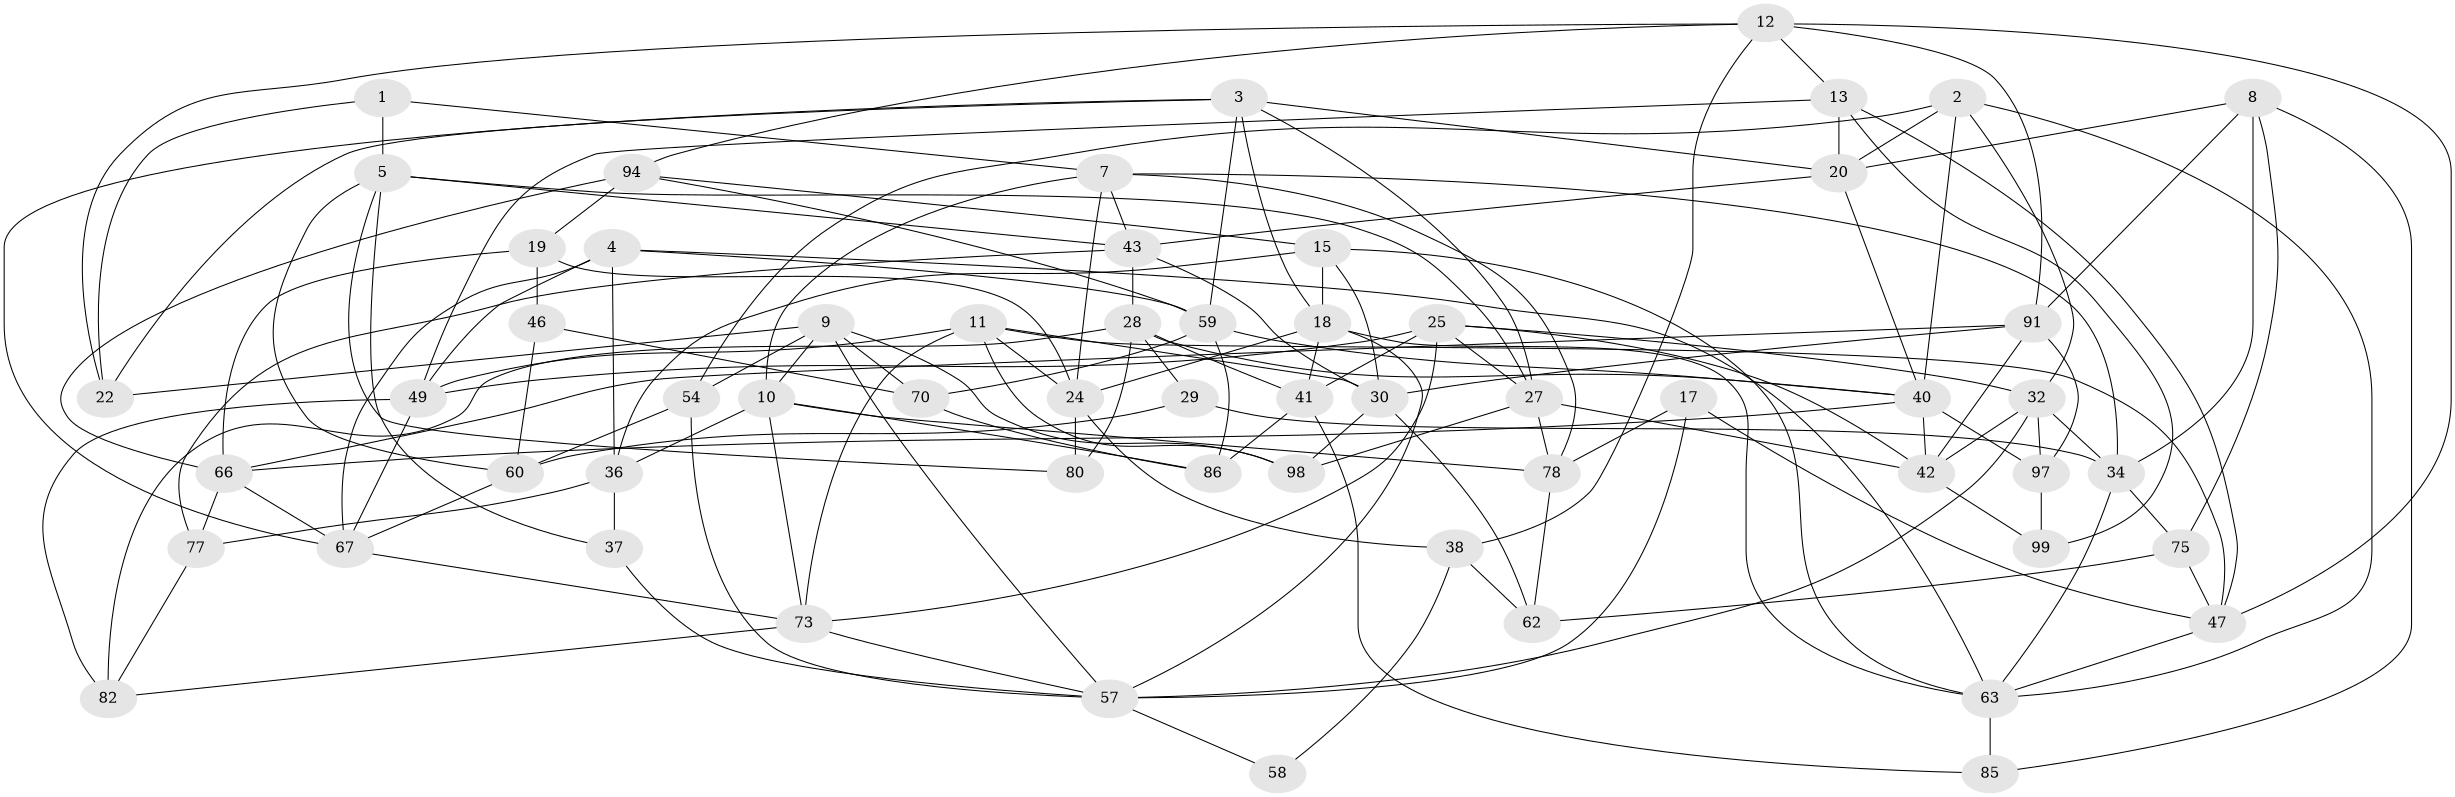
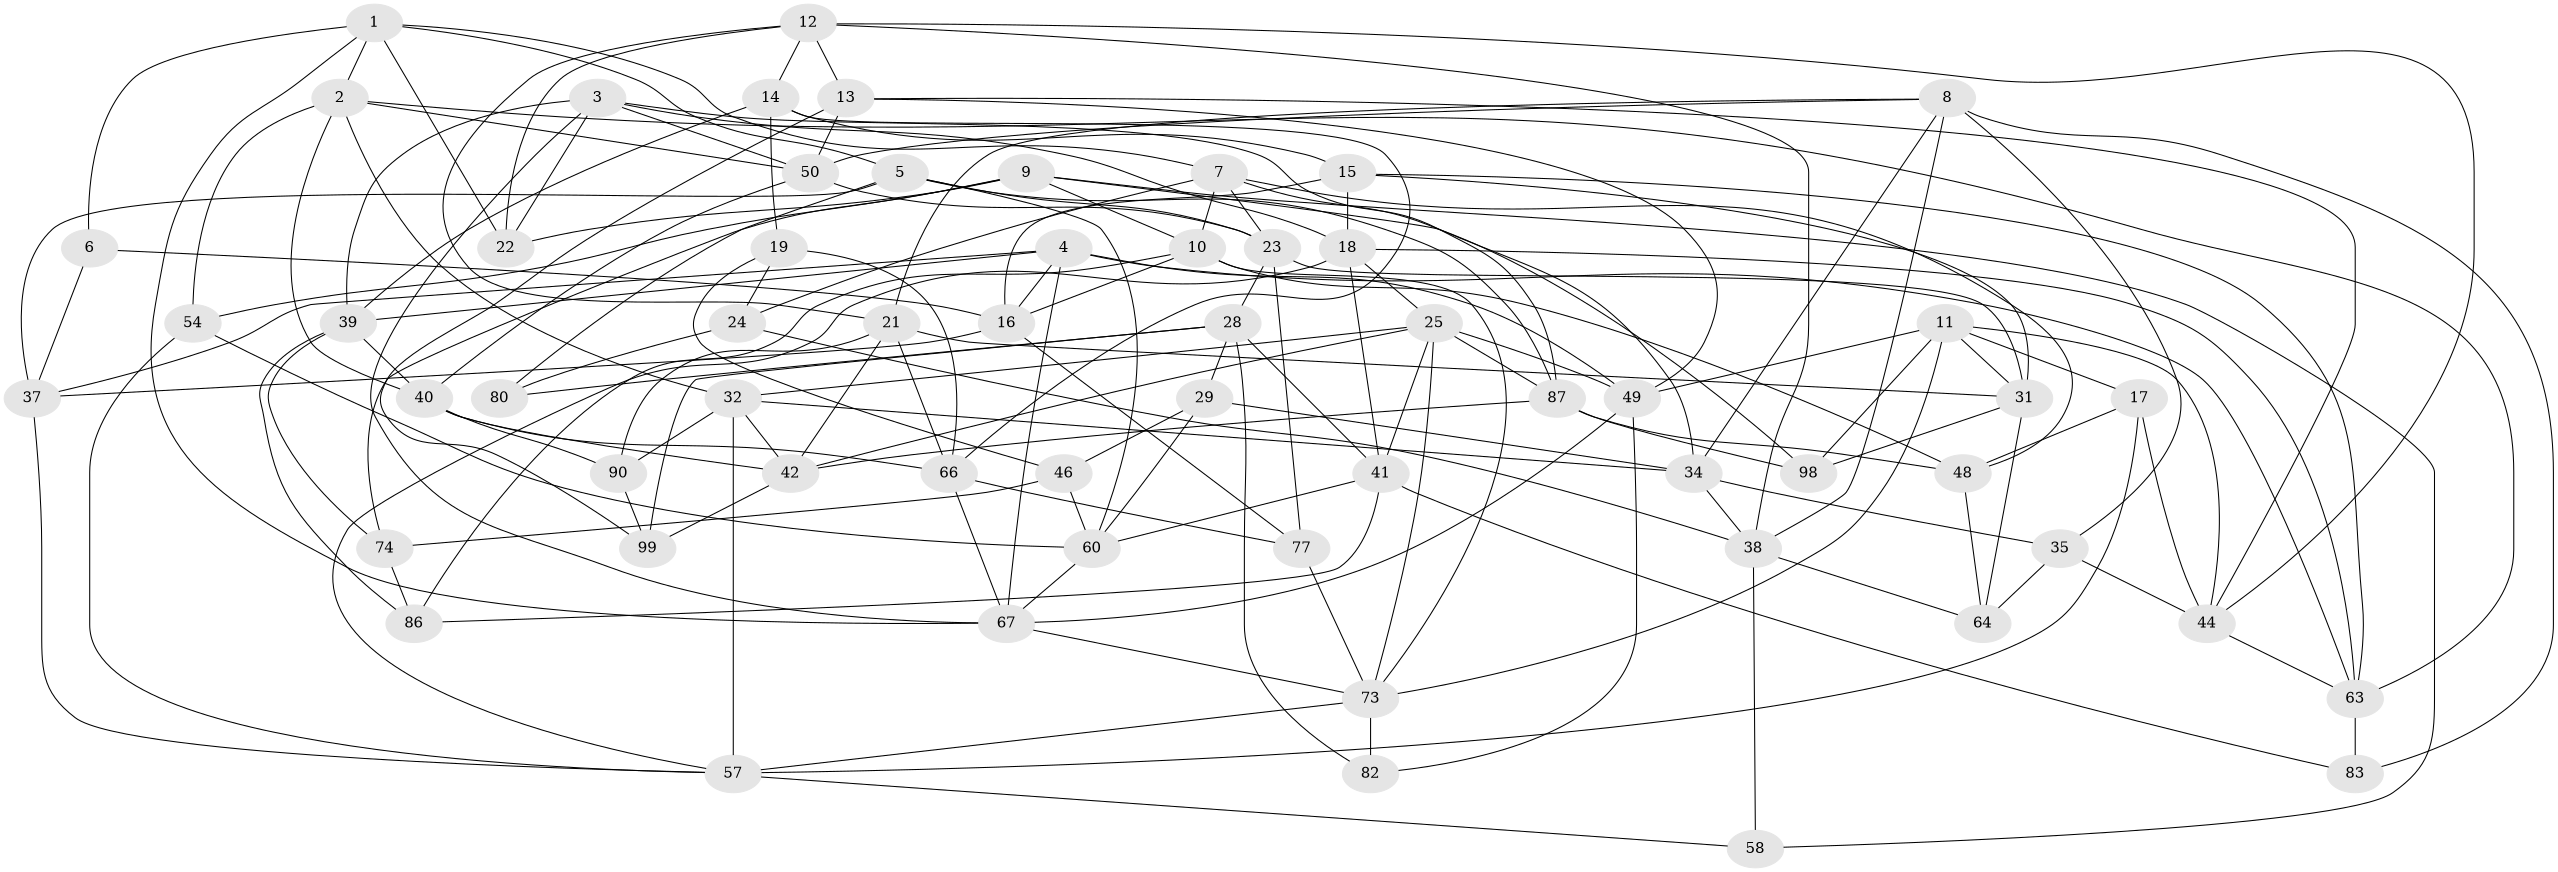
none -> (357, 61)
(632, 173) -> (771, 98)
(1839, 173) -> (810, 173)
none -> (90, 248)
(1133, 248) -> (1273, 248)
none -> (540, 287)
(1208, 323) -> (348, 323)
(2033, 323) -> (892, 323)
none -> (1891, 347)
(1019, 355) -> (2042, 361)
(1160, 373) -> (1402, 295)
(1466, 376) -> (871, 360)
(921, 398) -> (385, 549)
(1380, 398) -> (2025, 398)
(1534, 398) -> (1557, 398)
none -> (1117, 445)
(614, 474) -> (1007, 323)
(1552, 474) -> (1963, 474)
(2041, 474) -> (619, 474)
none -> (1236, 511)
(959, 517) -> (2235, 329)
(2181, 549) -> (2060, 549)
none -> (316, 551)
(2062, 596) -> (1724, 511)
(152, 624) -> (1336, 624)
(1532, 624) -> (1983, 624)
(2218, 624) -> (2207, 624)
(1990, 774) -> (2355, 774)
